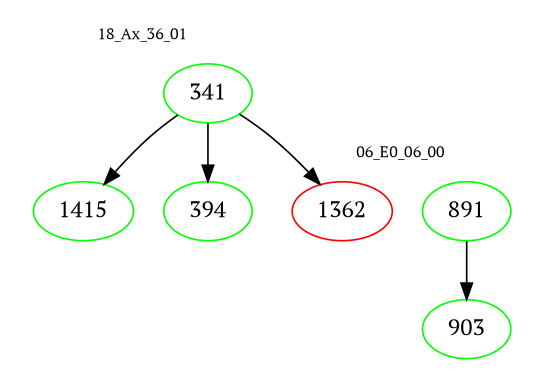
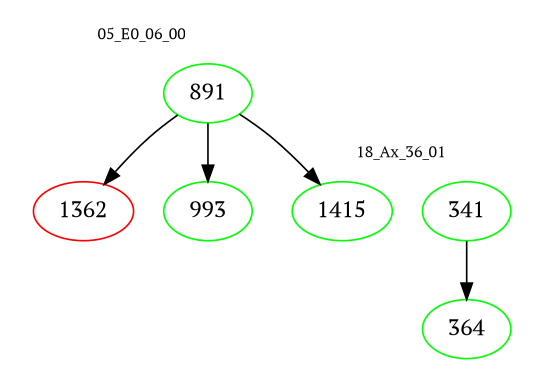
(145, 141) -> (289, 153)
(289, 153) -> (145, 141)
(401, 153) -> (142, 35)
(208, 211) -> (467, 329)
(467, 329) -> (208, 211)
